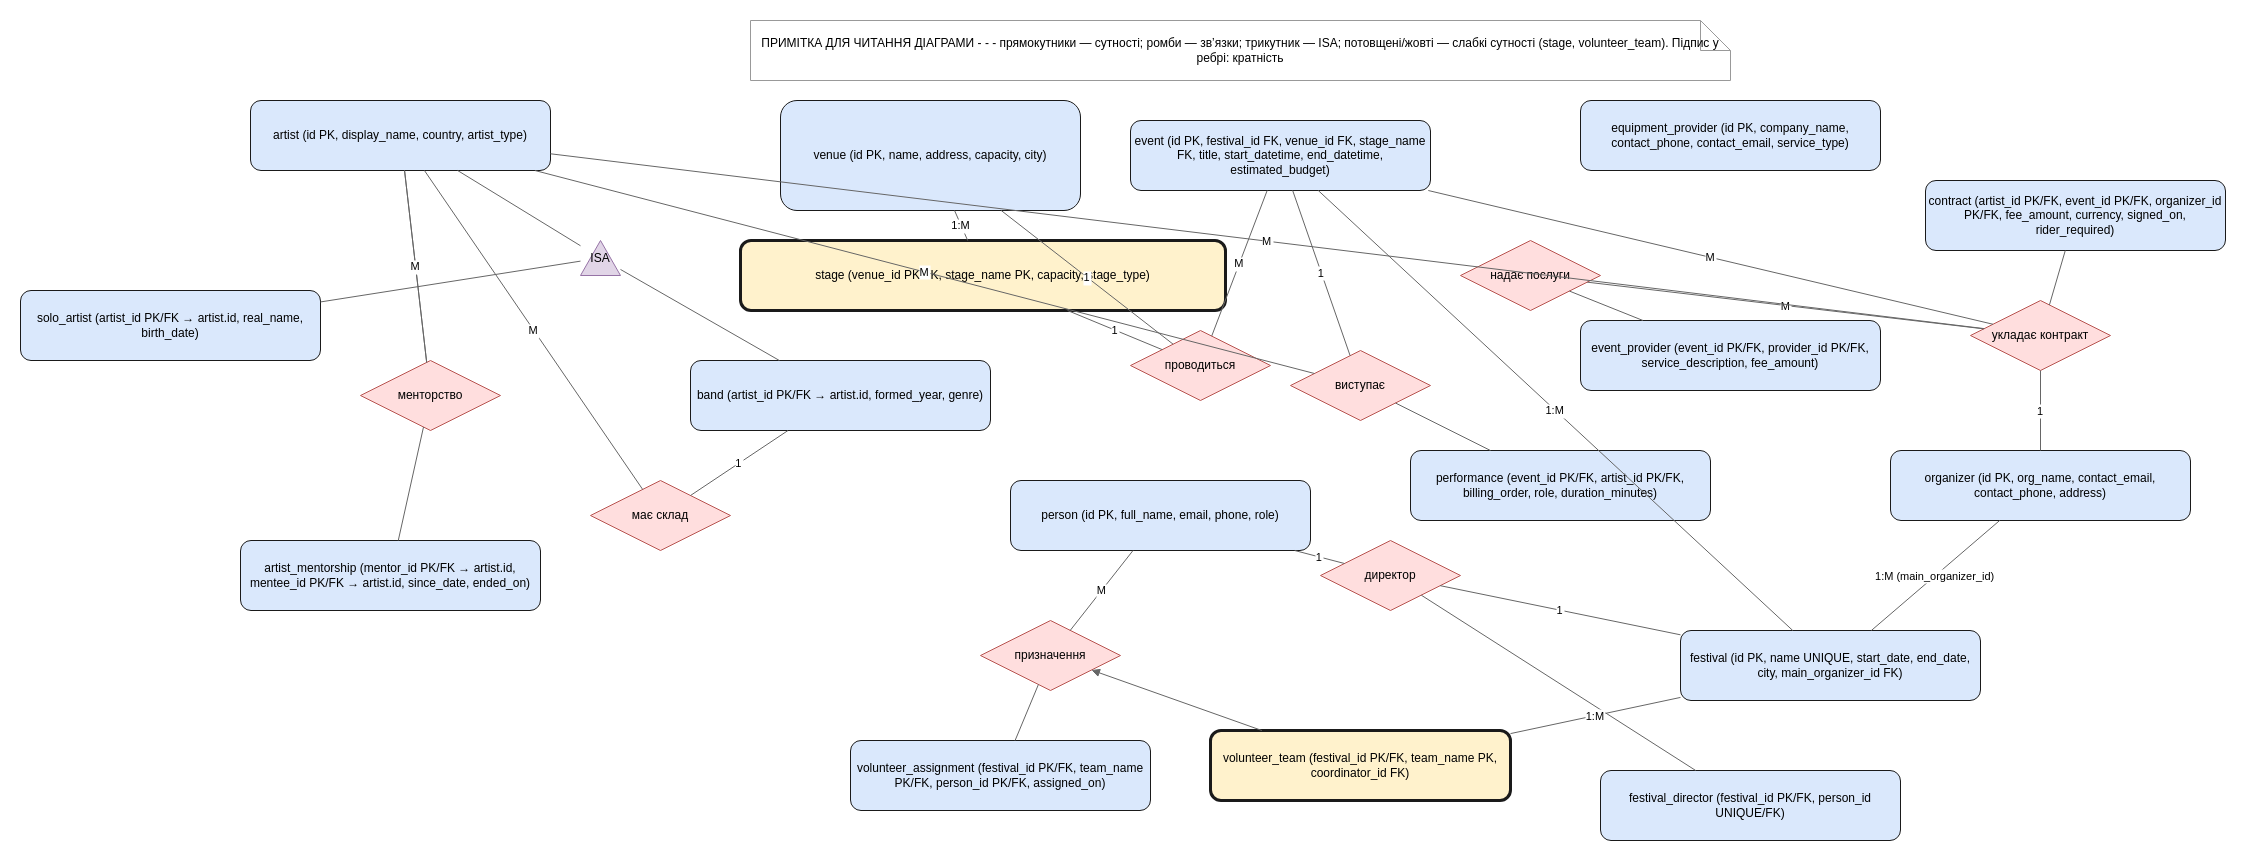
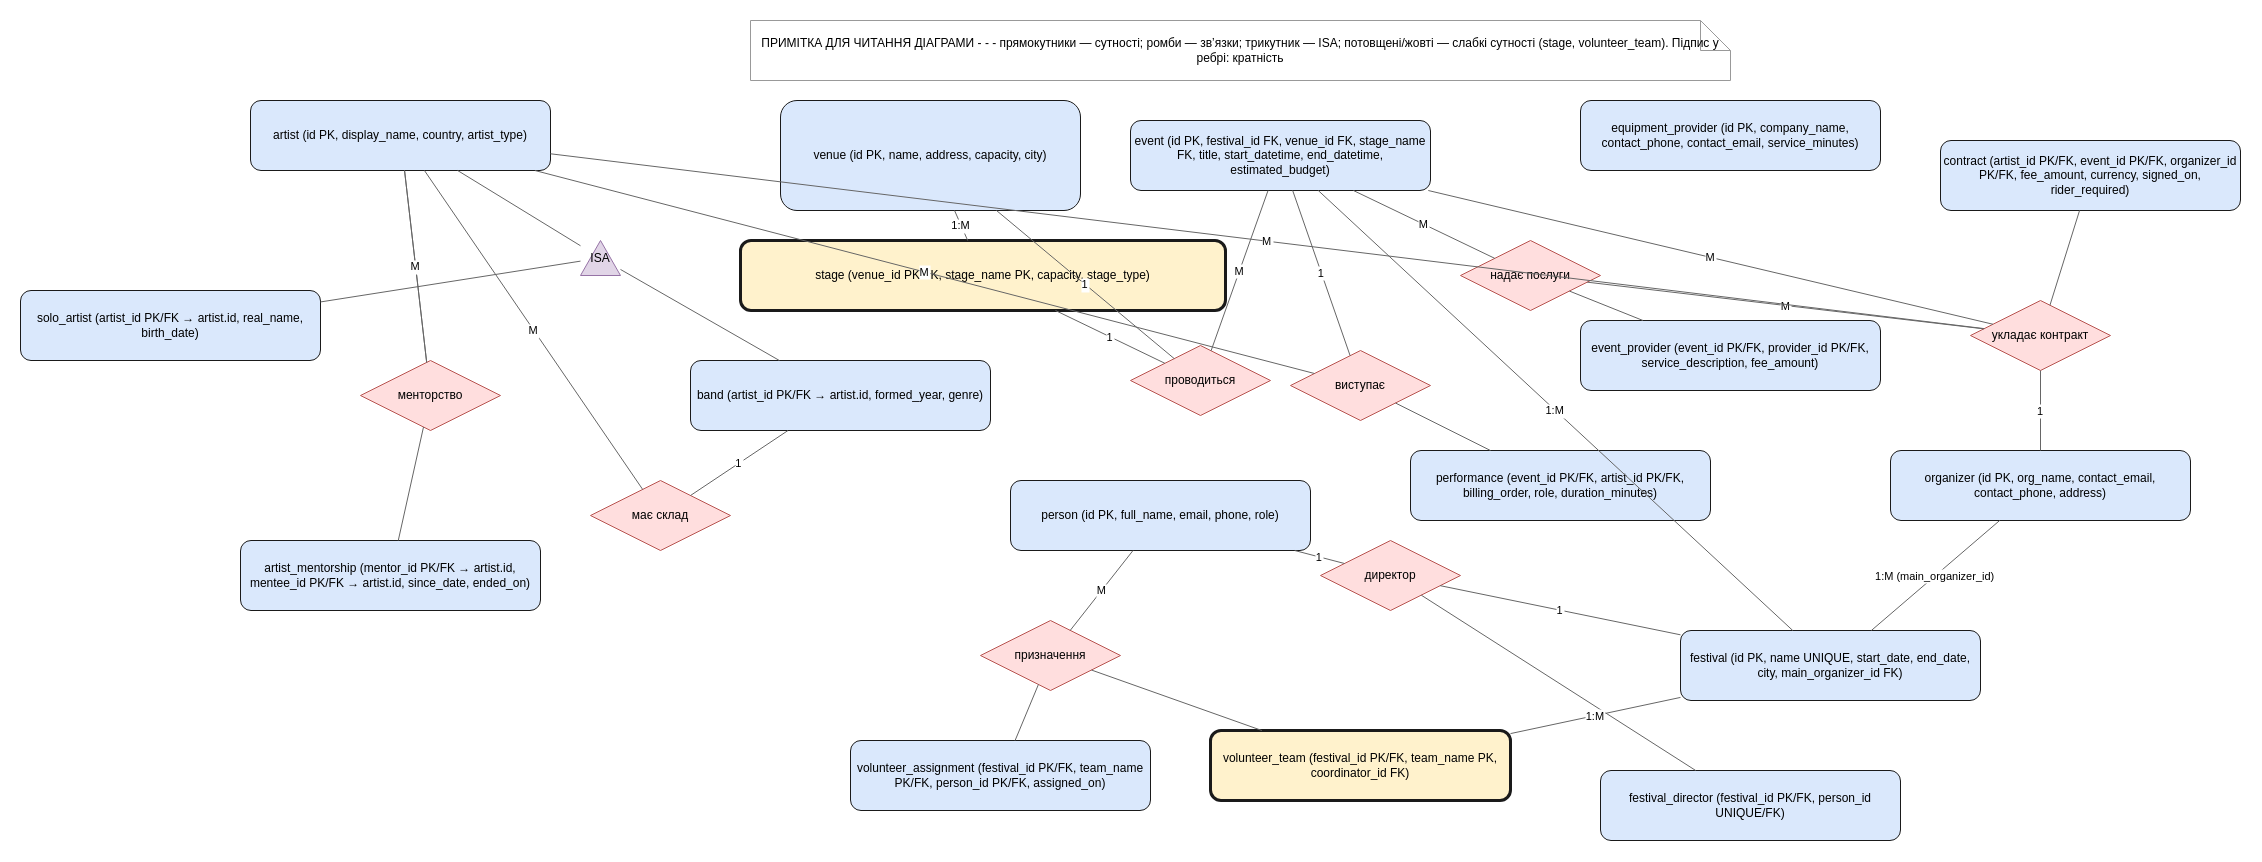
(1731, 136) -> (1731, 136)
(2076, 216) -> (2091, 176)
none -> (1421, 223)
(1201, 366) -> (1201, 381)
(1100, 673) -> (1096, 672)
